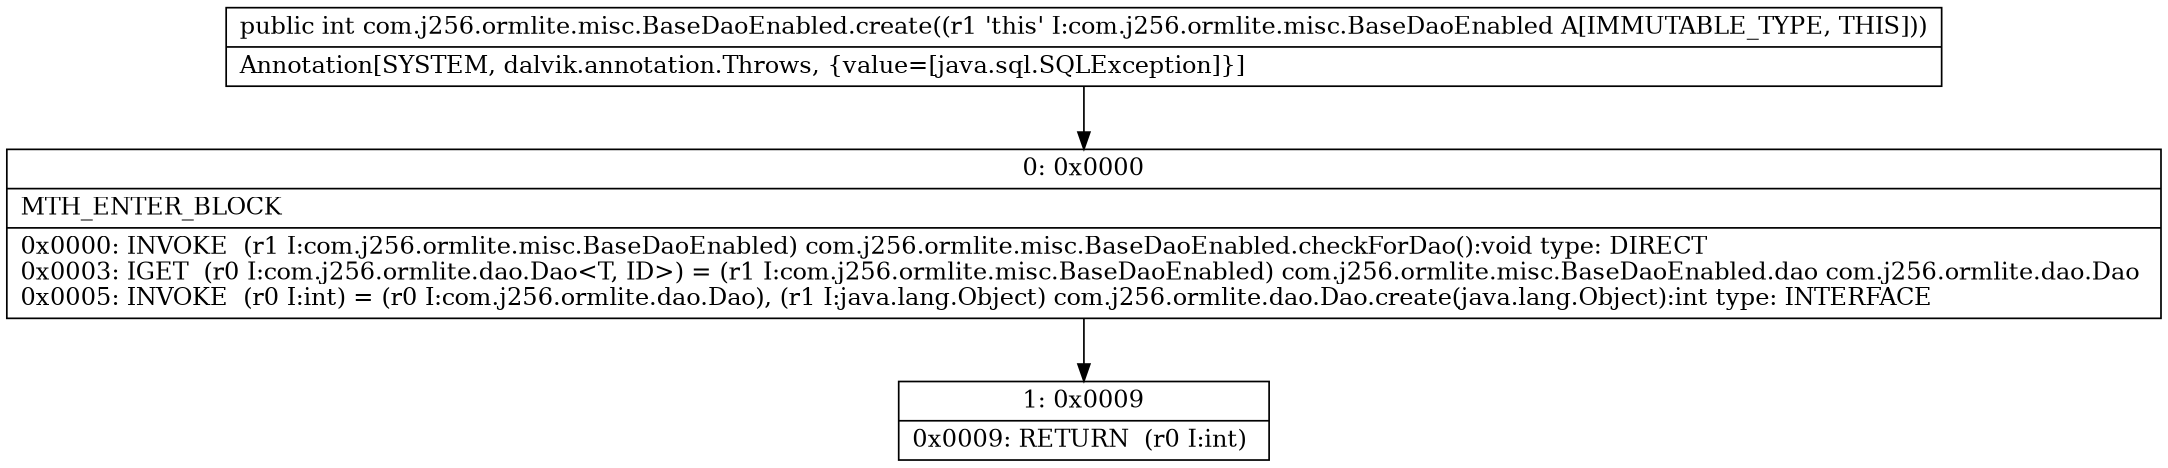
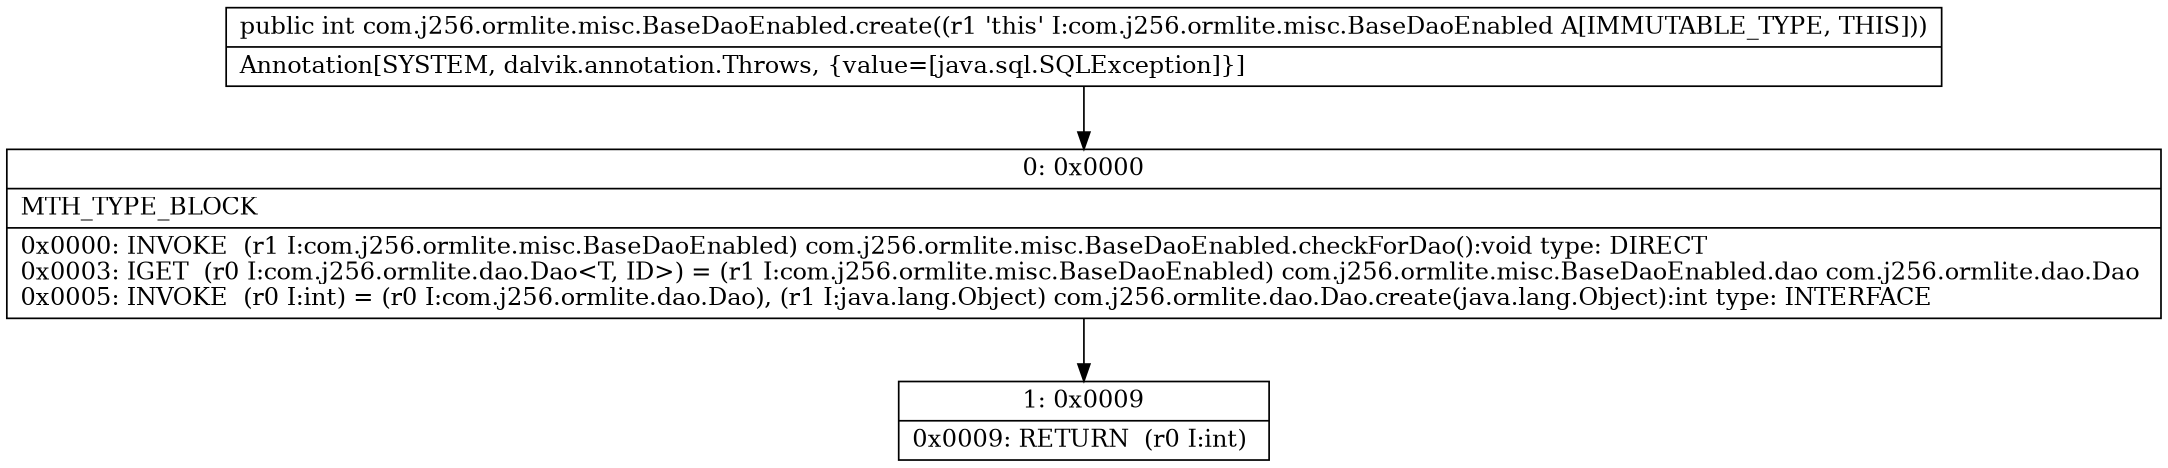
(152, 207) -> (139, 207)
